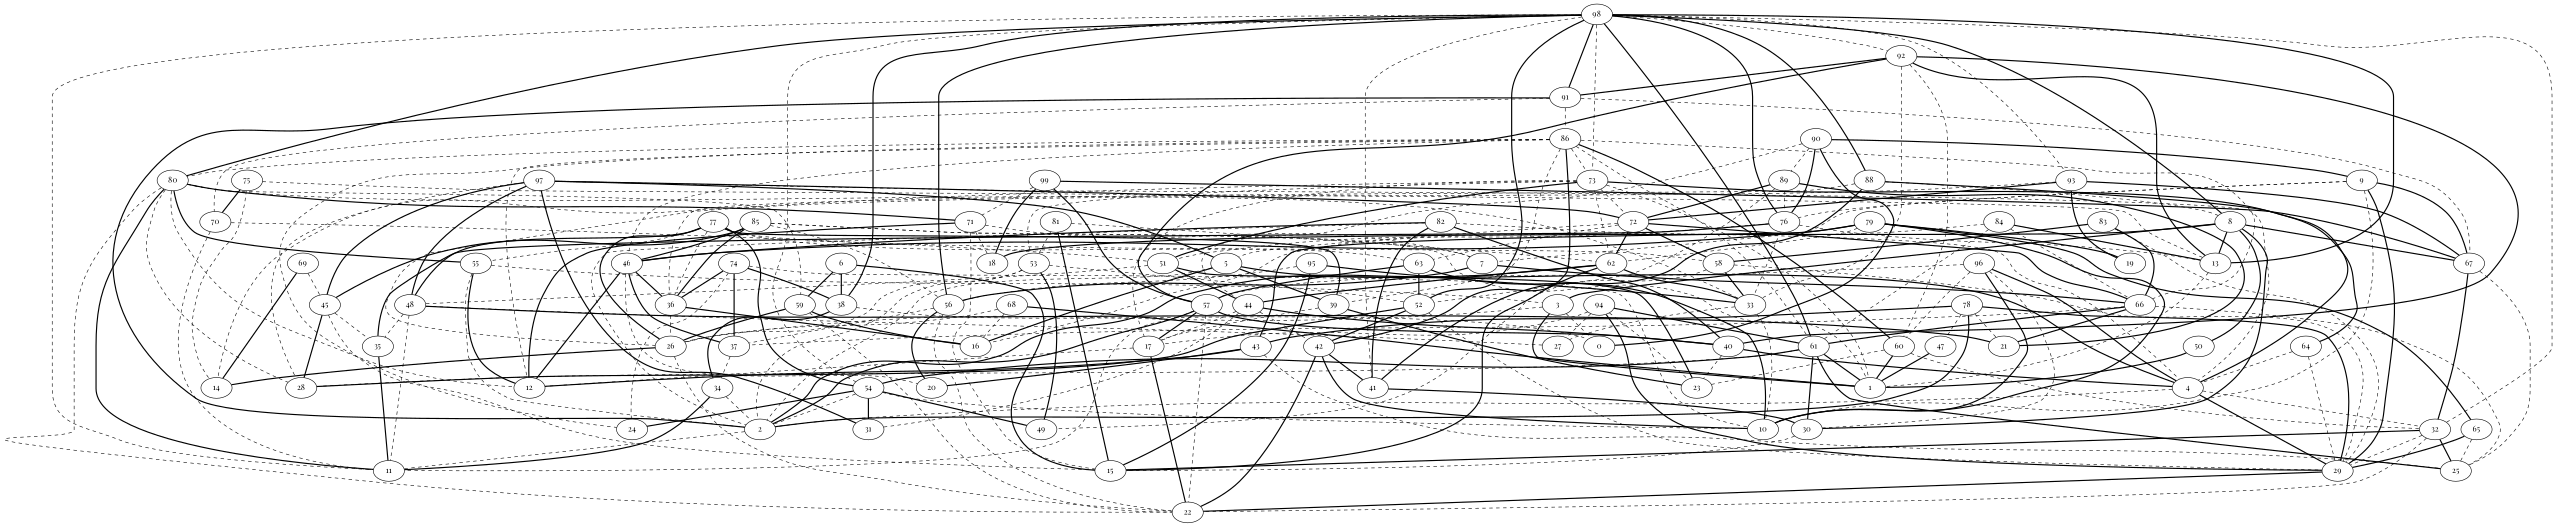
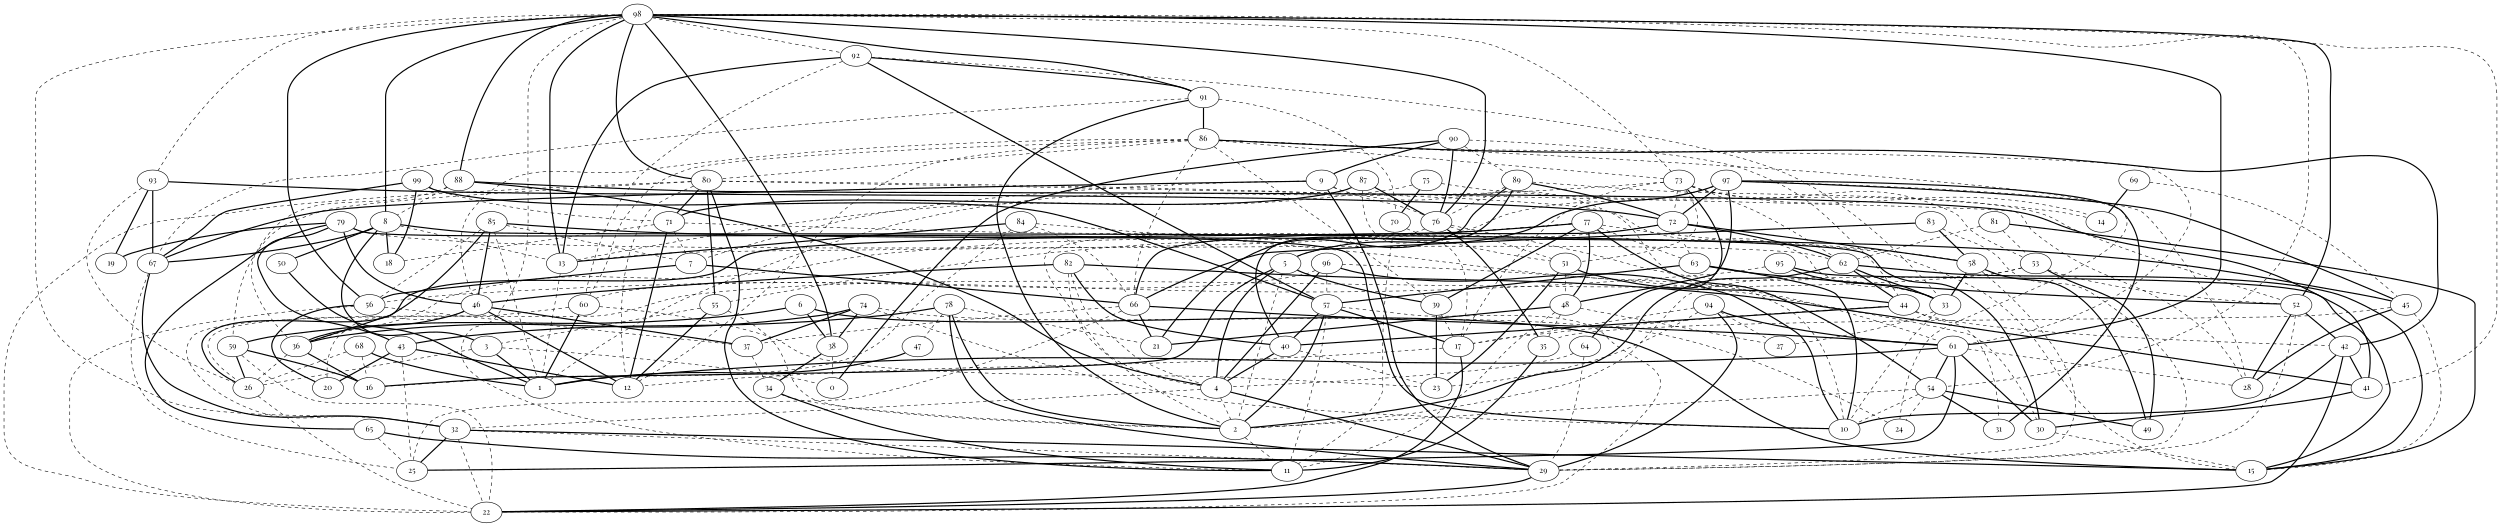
(1565, 118) -> (1204, 118)
none -> (1363, 180)
(1374, 210) -> (1673, 244)
(1735, 223) -> (854, 153)
(2222, 245) -> (507, 250)
(2472, 282) -> (1352, 238)
(443, 362) -> none
(1399, 396) -> (2094, 312)
(750, 409) -> (1915, 409)
